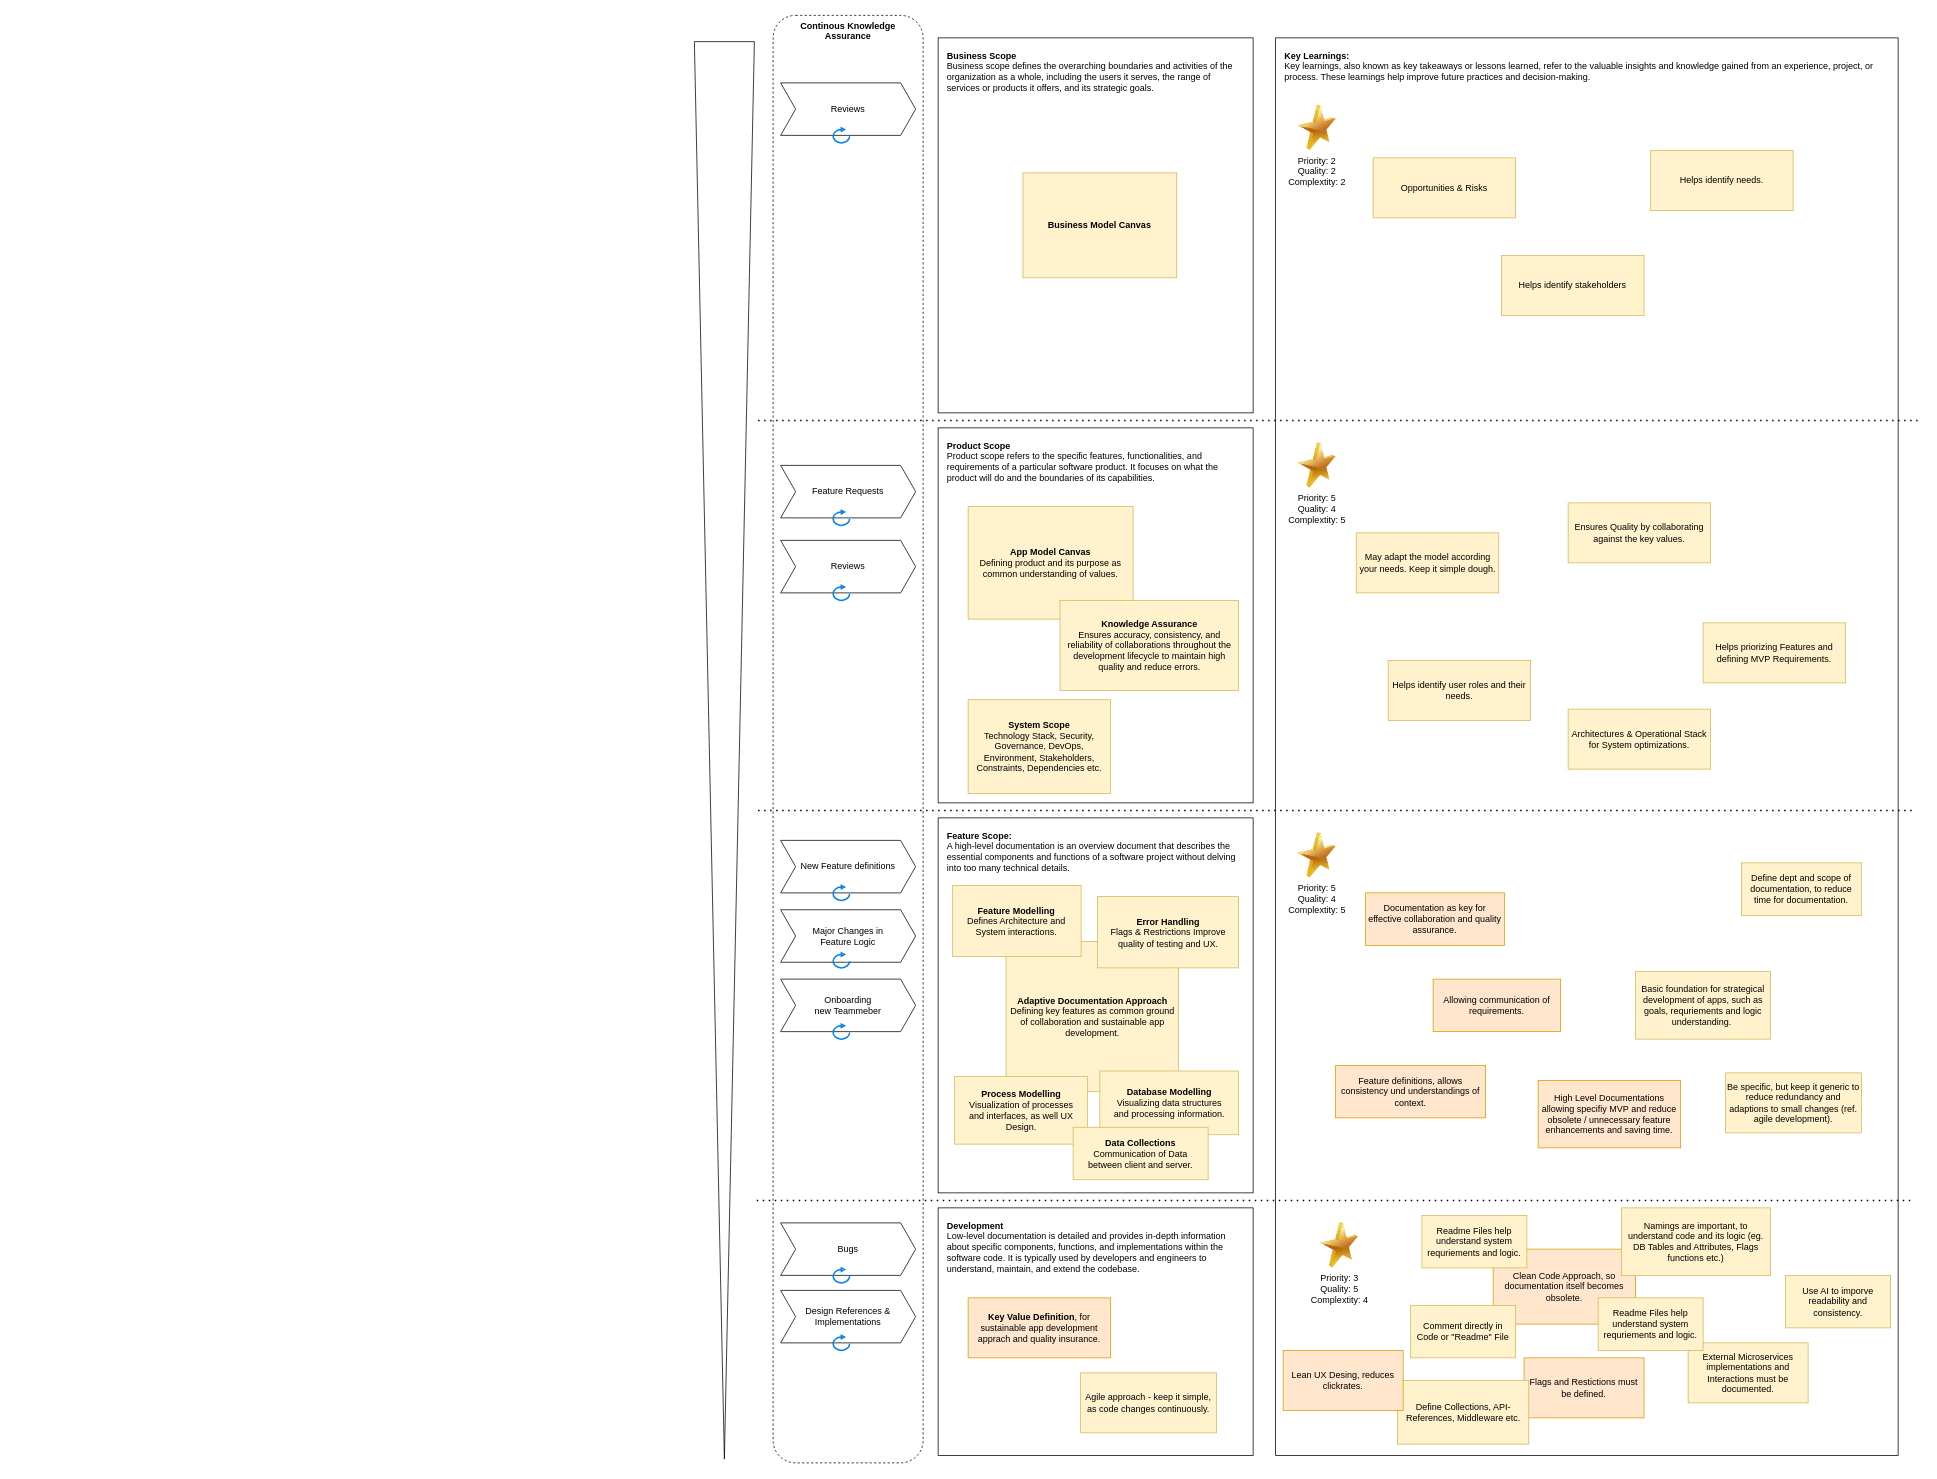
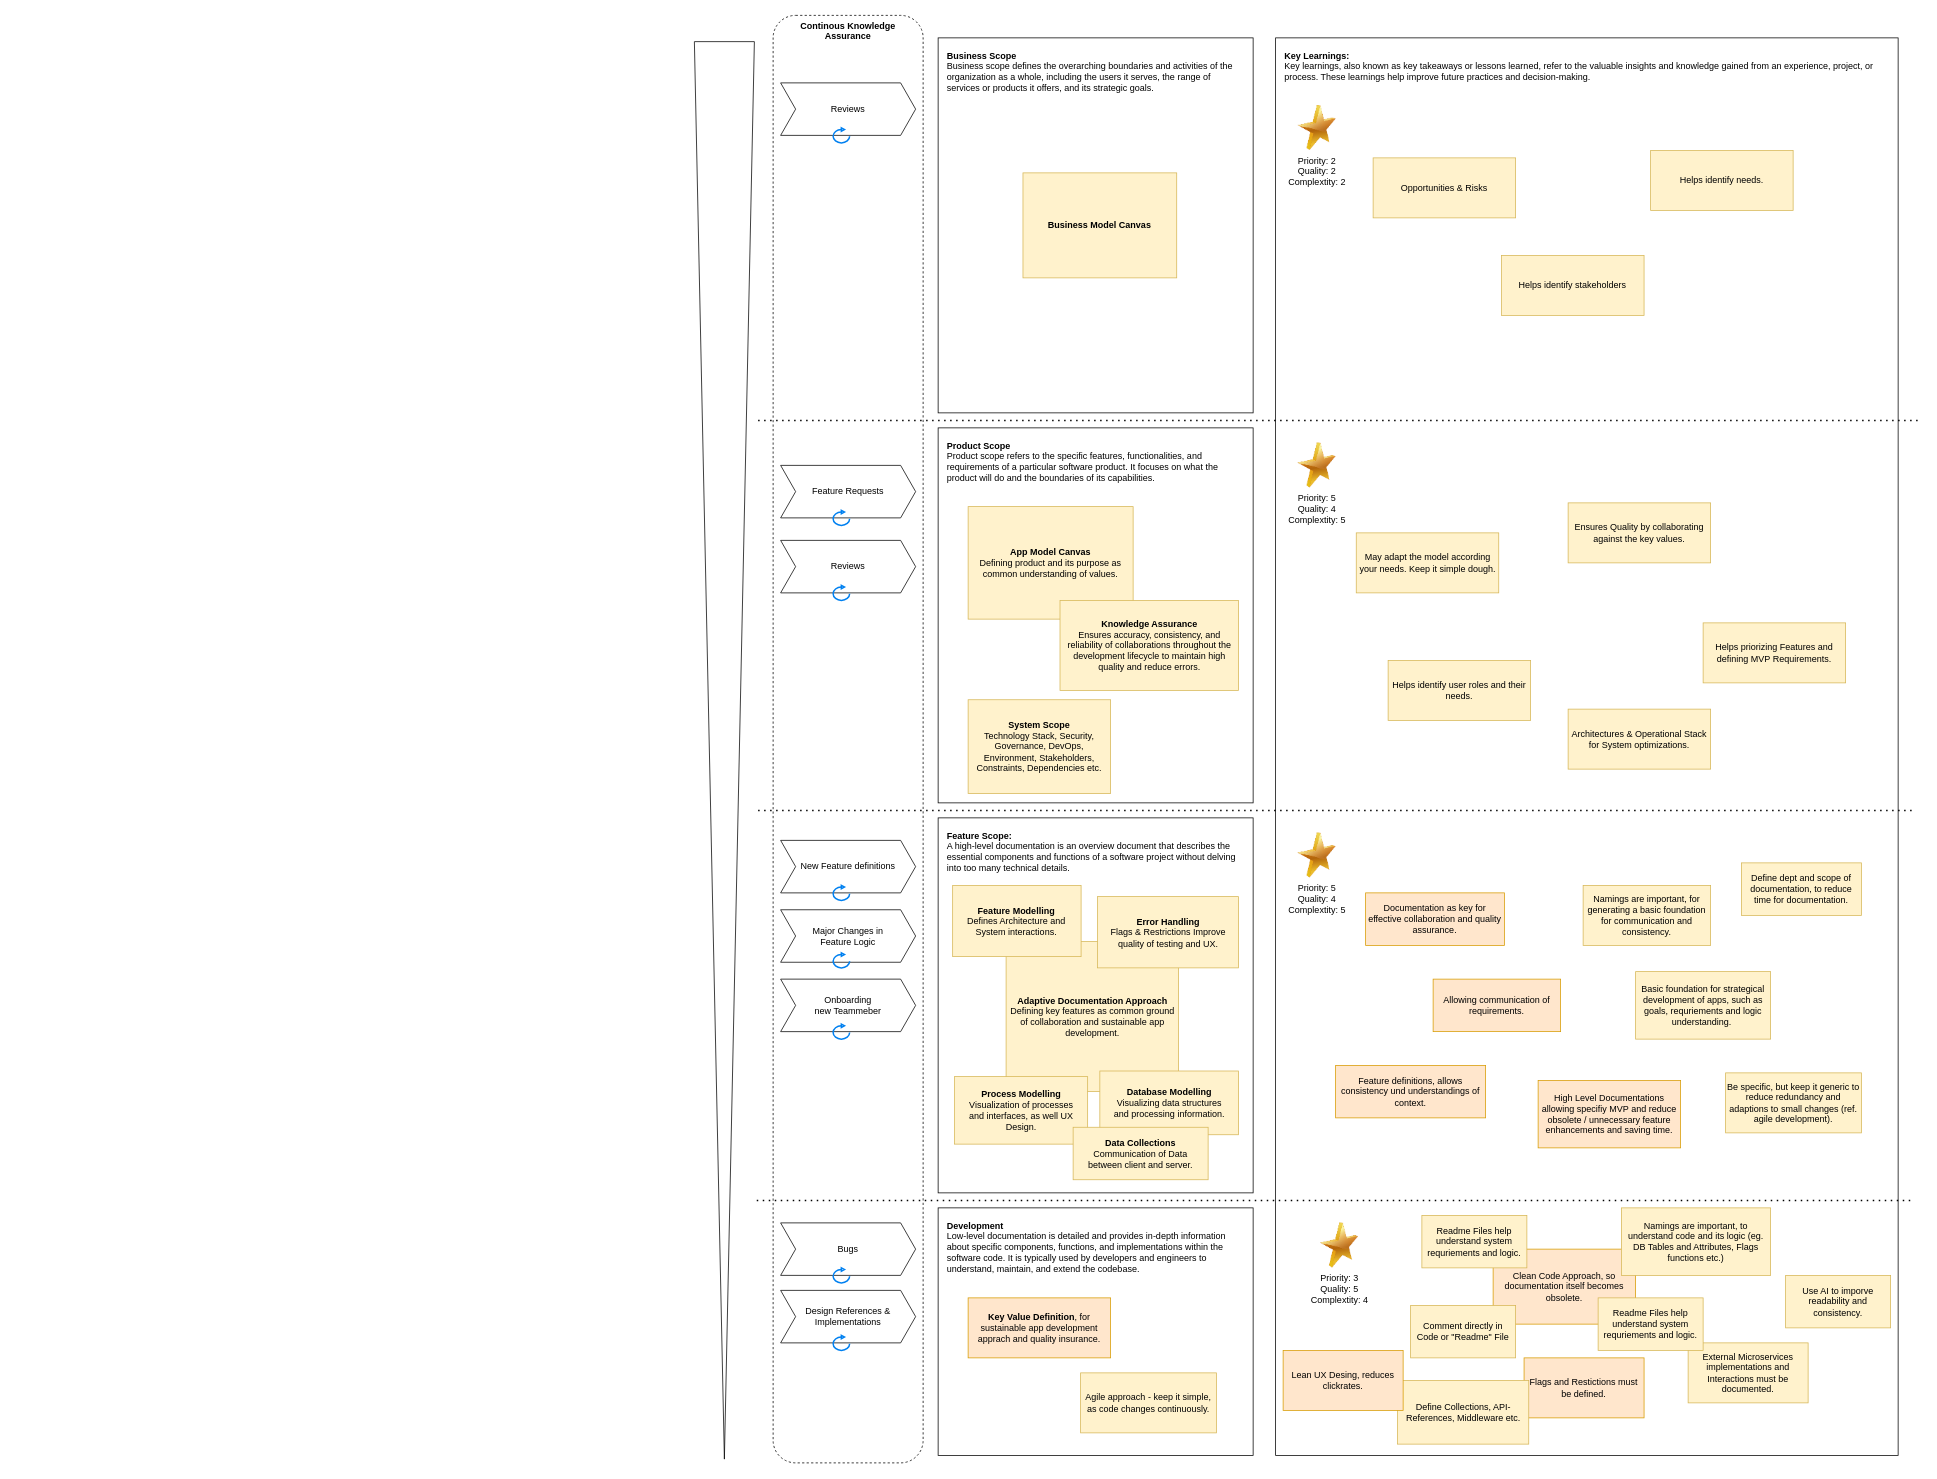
none -> (1647, 915)
